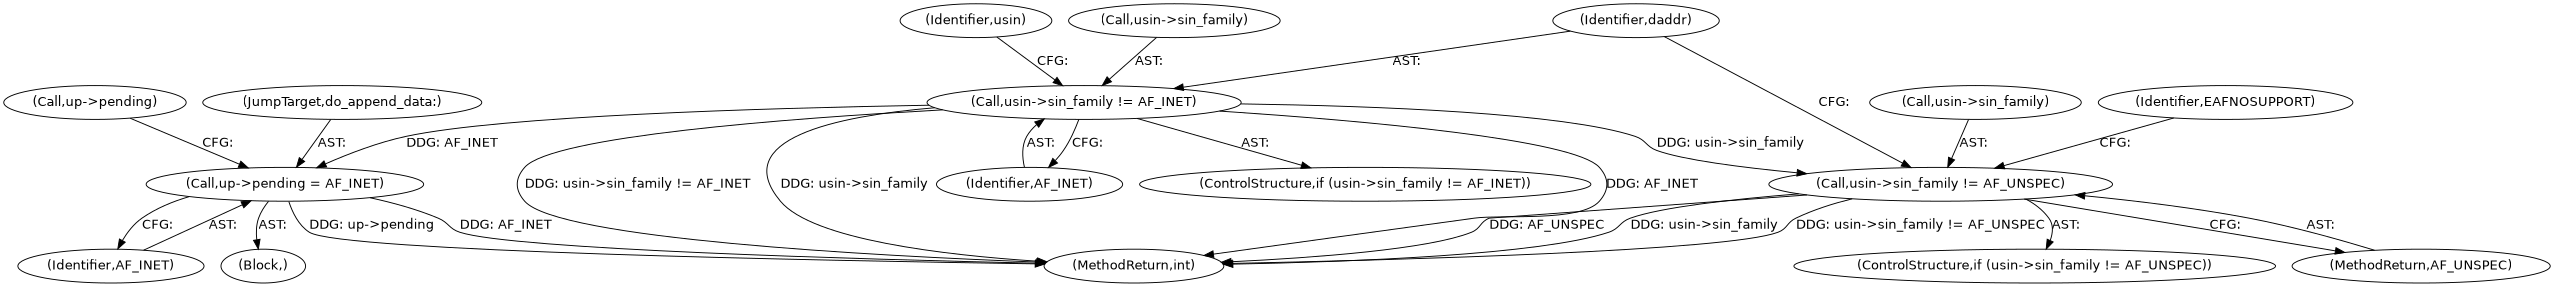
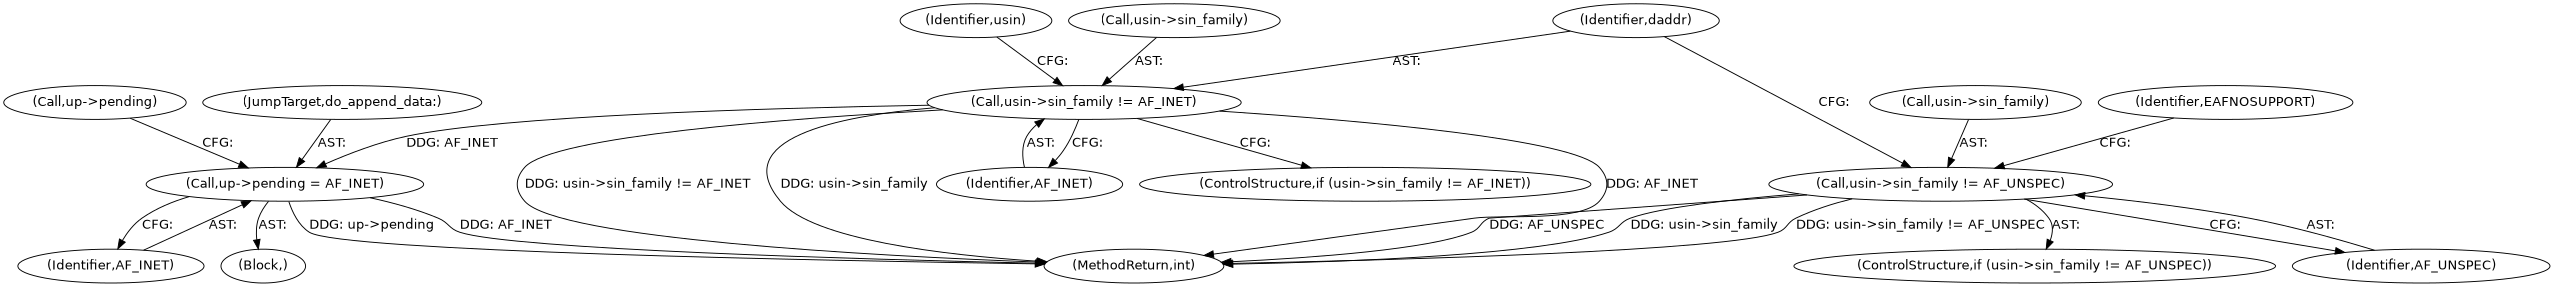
(1523, 117) -> none
(1258, 143) -> (1258, 143)
(2421, 266) -> (2421, 266)
